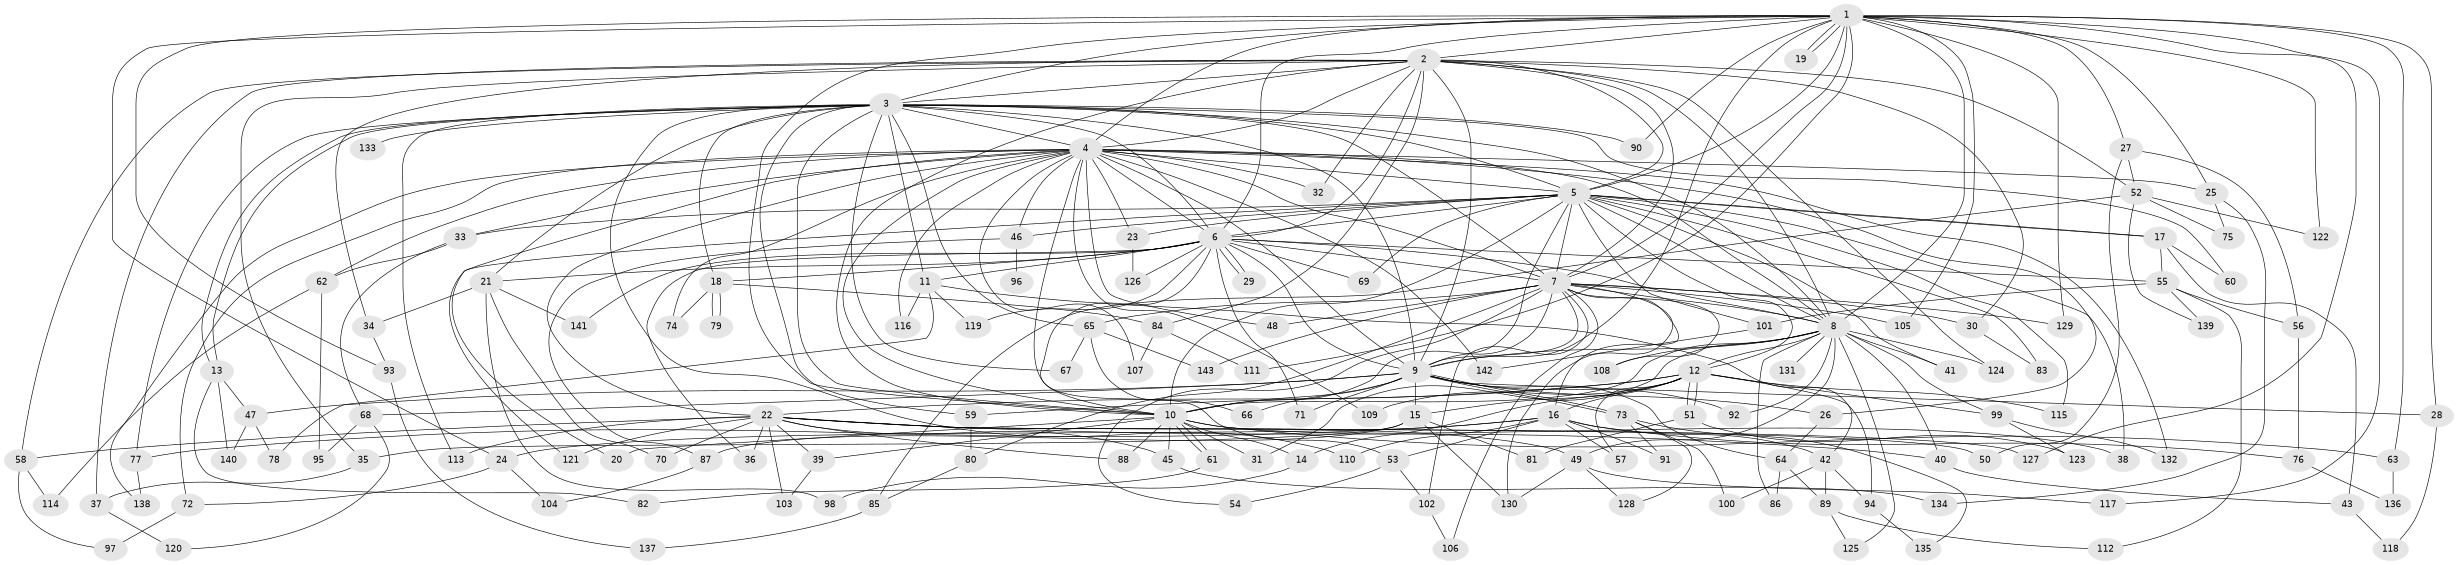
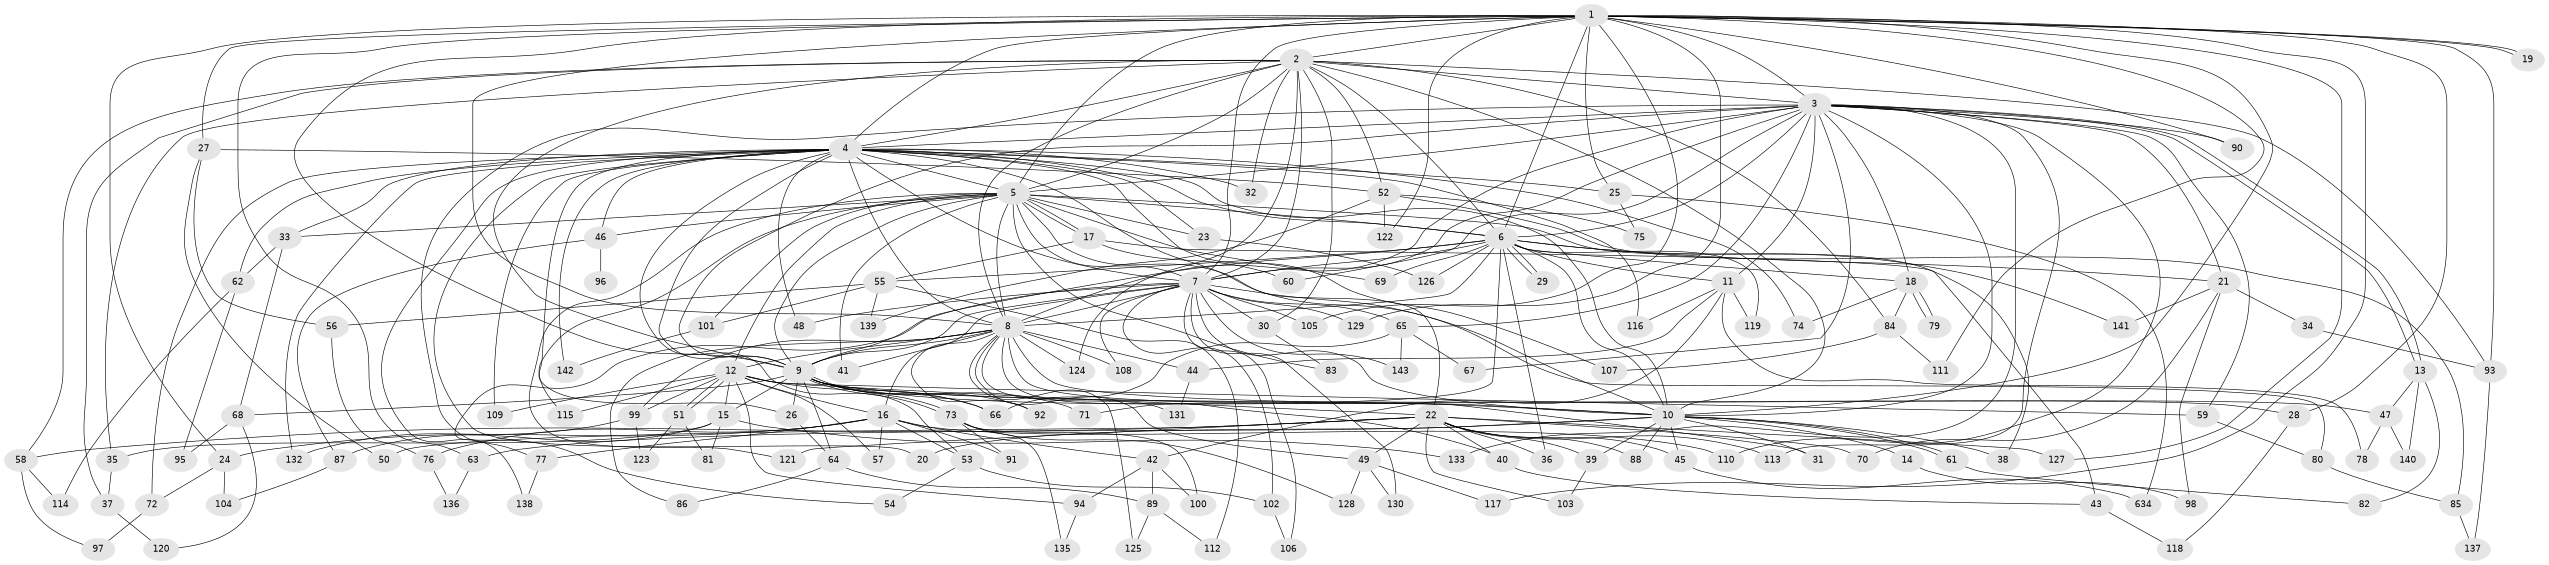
(624, 82) -> (1948, 96)
none -> (1193, 371)
(1497, 412) -> (865, 390)
(1462, 460) -> (1177, 440)
(1939, 505) -> (2143, 505)
